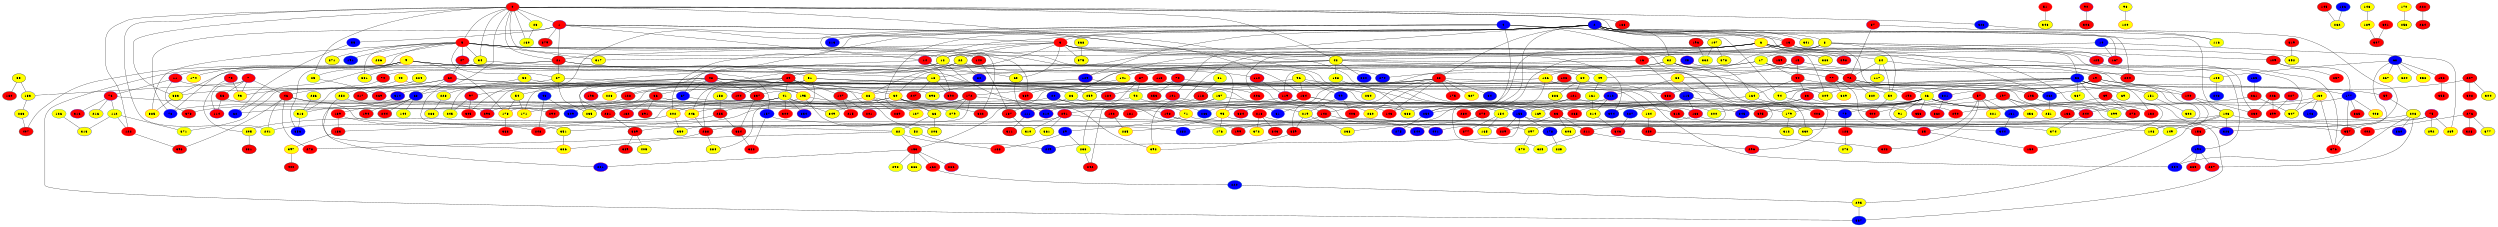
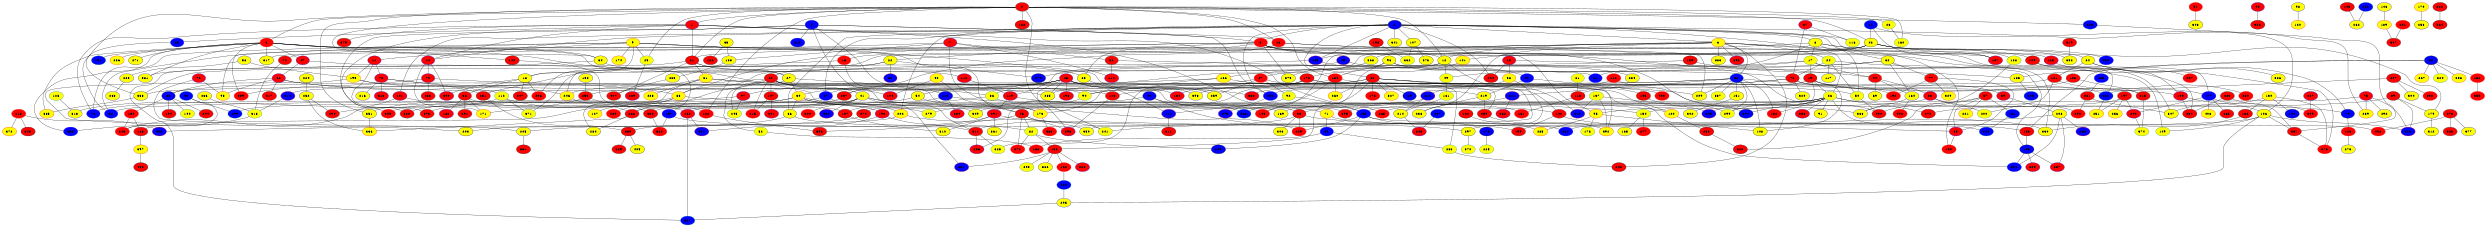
none -> (1621, 52)
